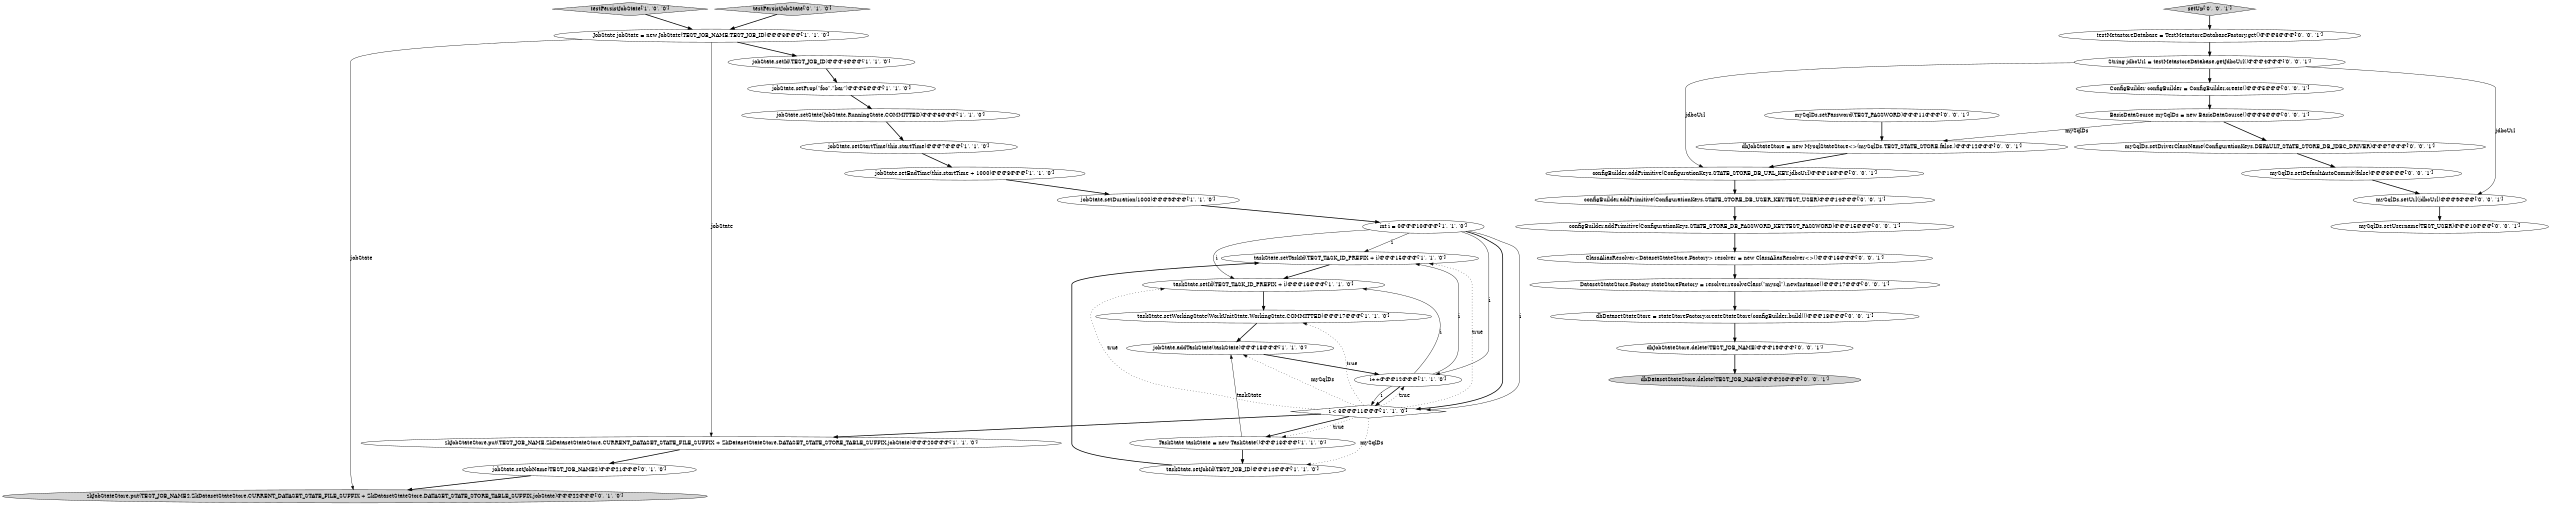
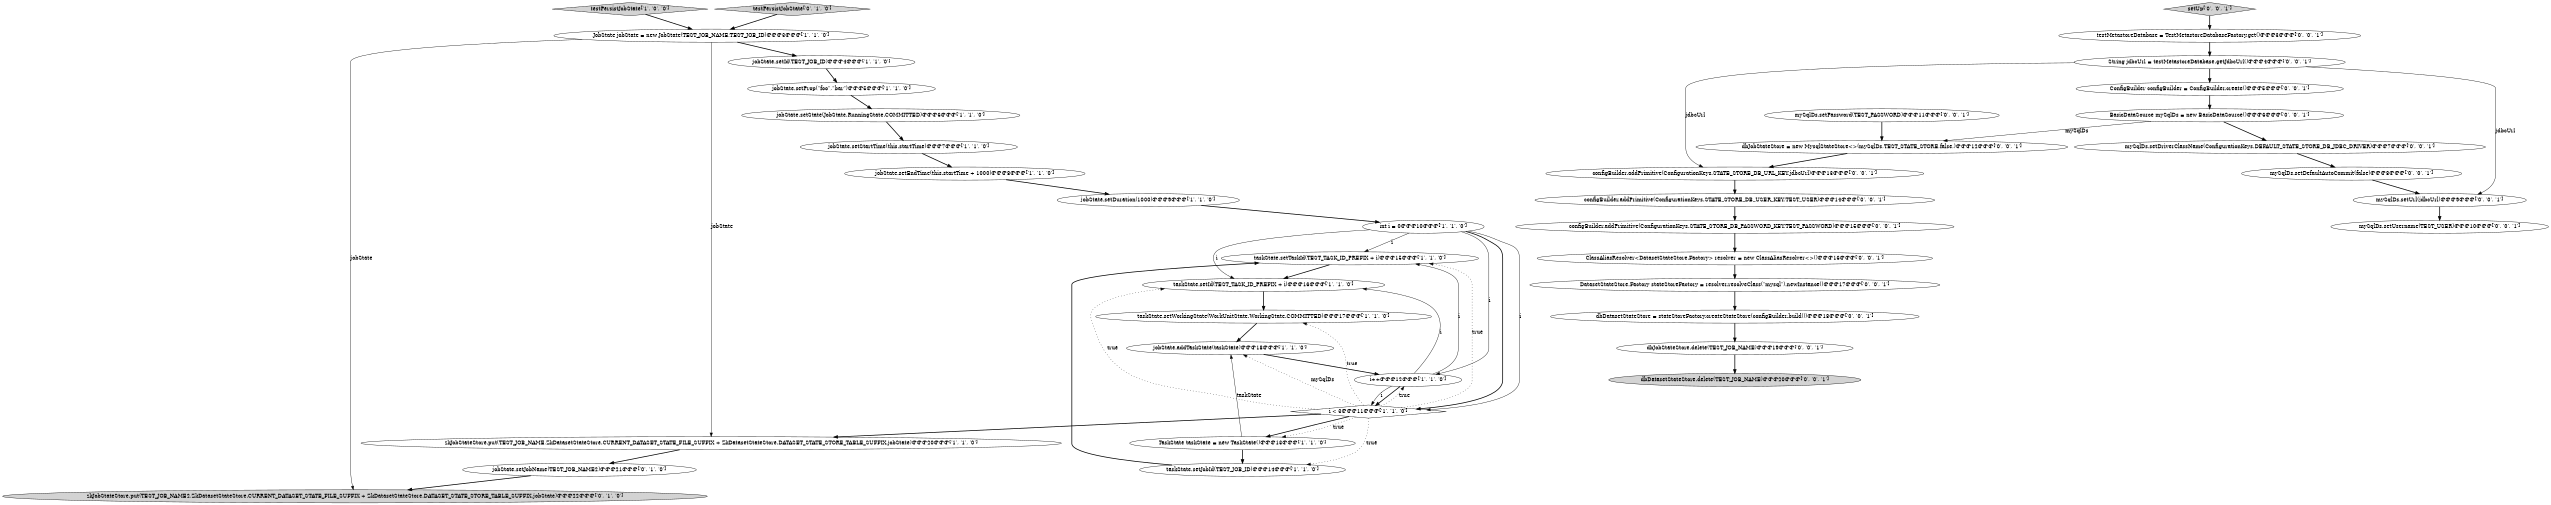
(1372, 443) -> (1372, 443)
